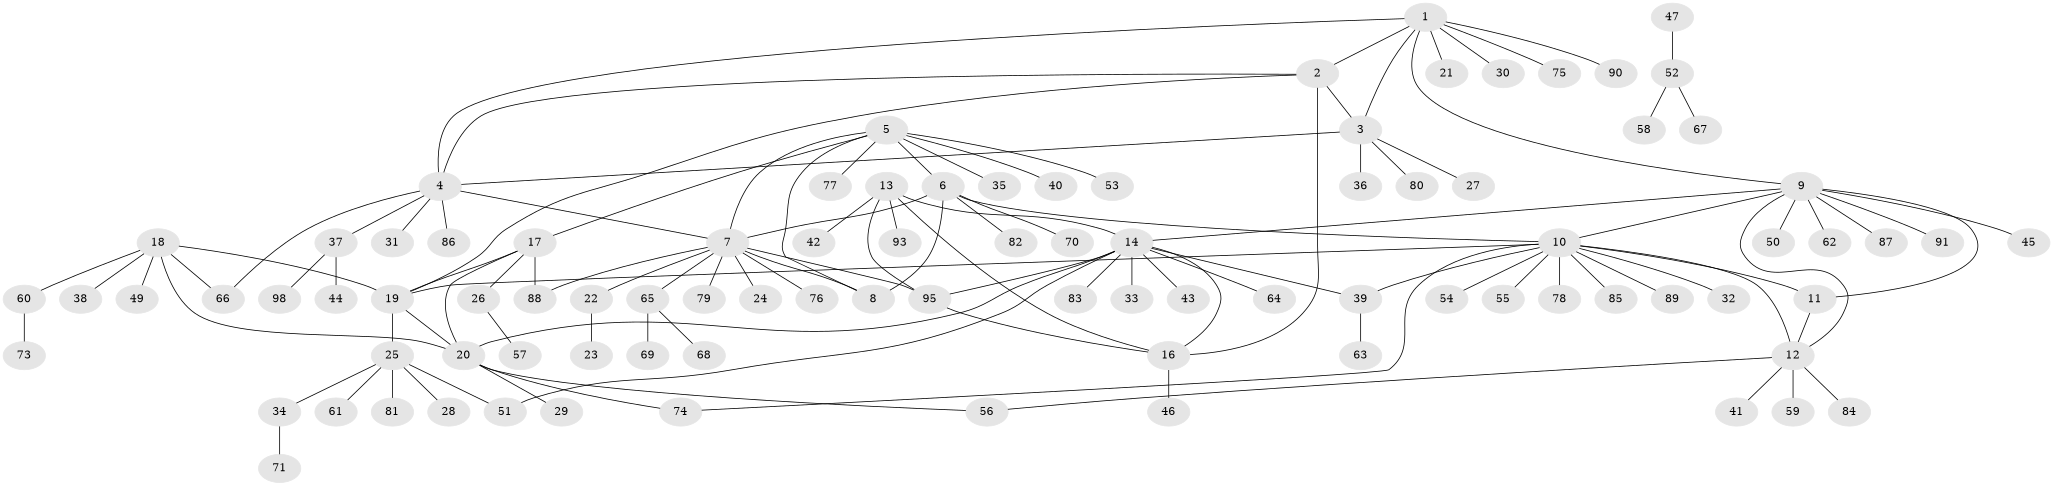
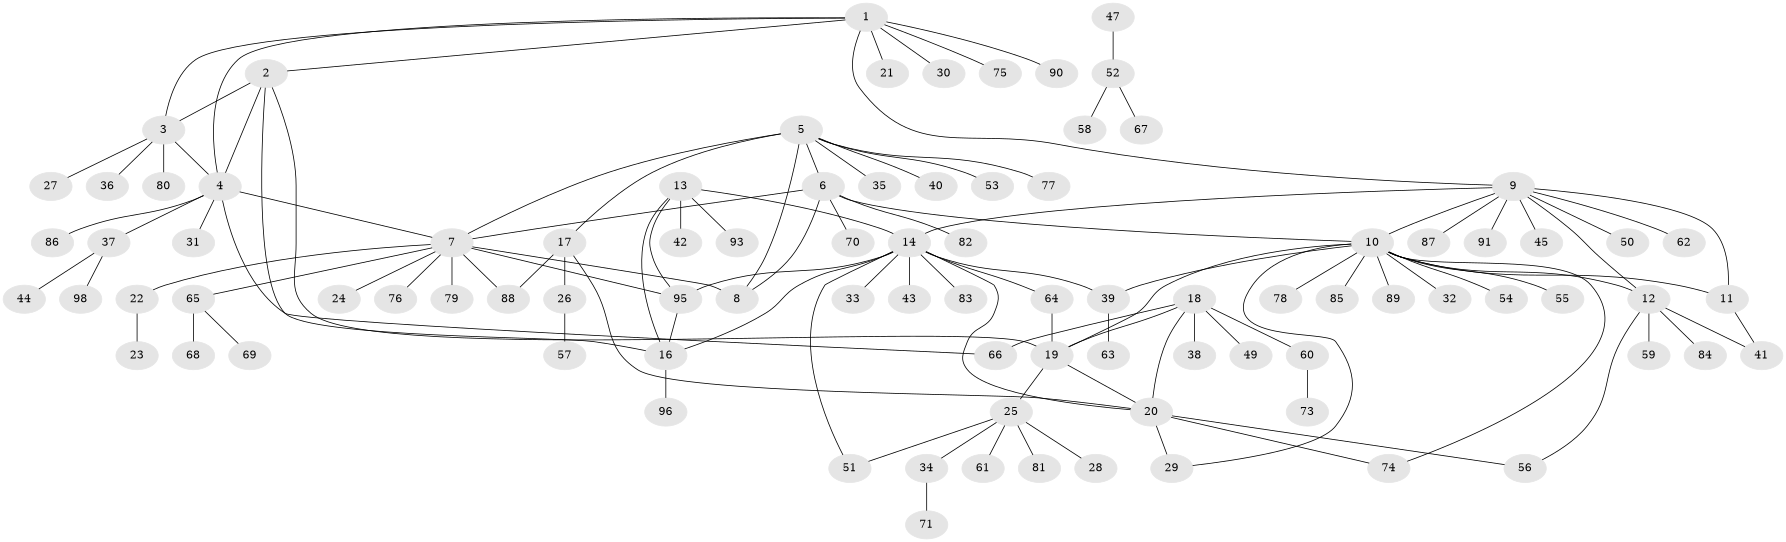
(464, 271) -> (1052, 328)
(1804, 327) -> (1745, 327)
none -> (1337, 343)
(1169, 412) -> (666, 412)
